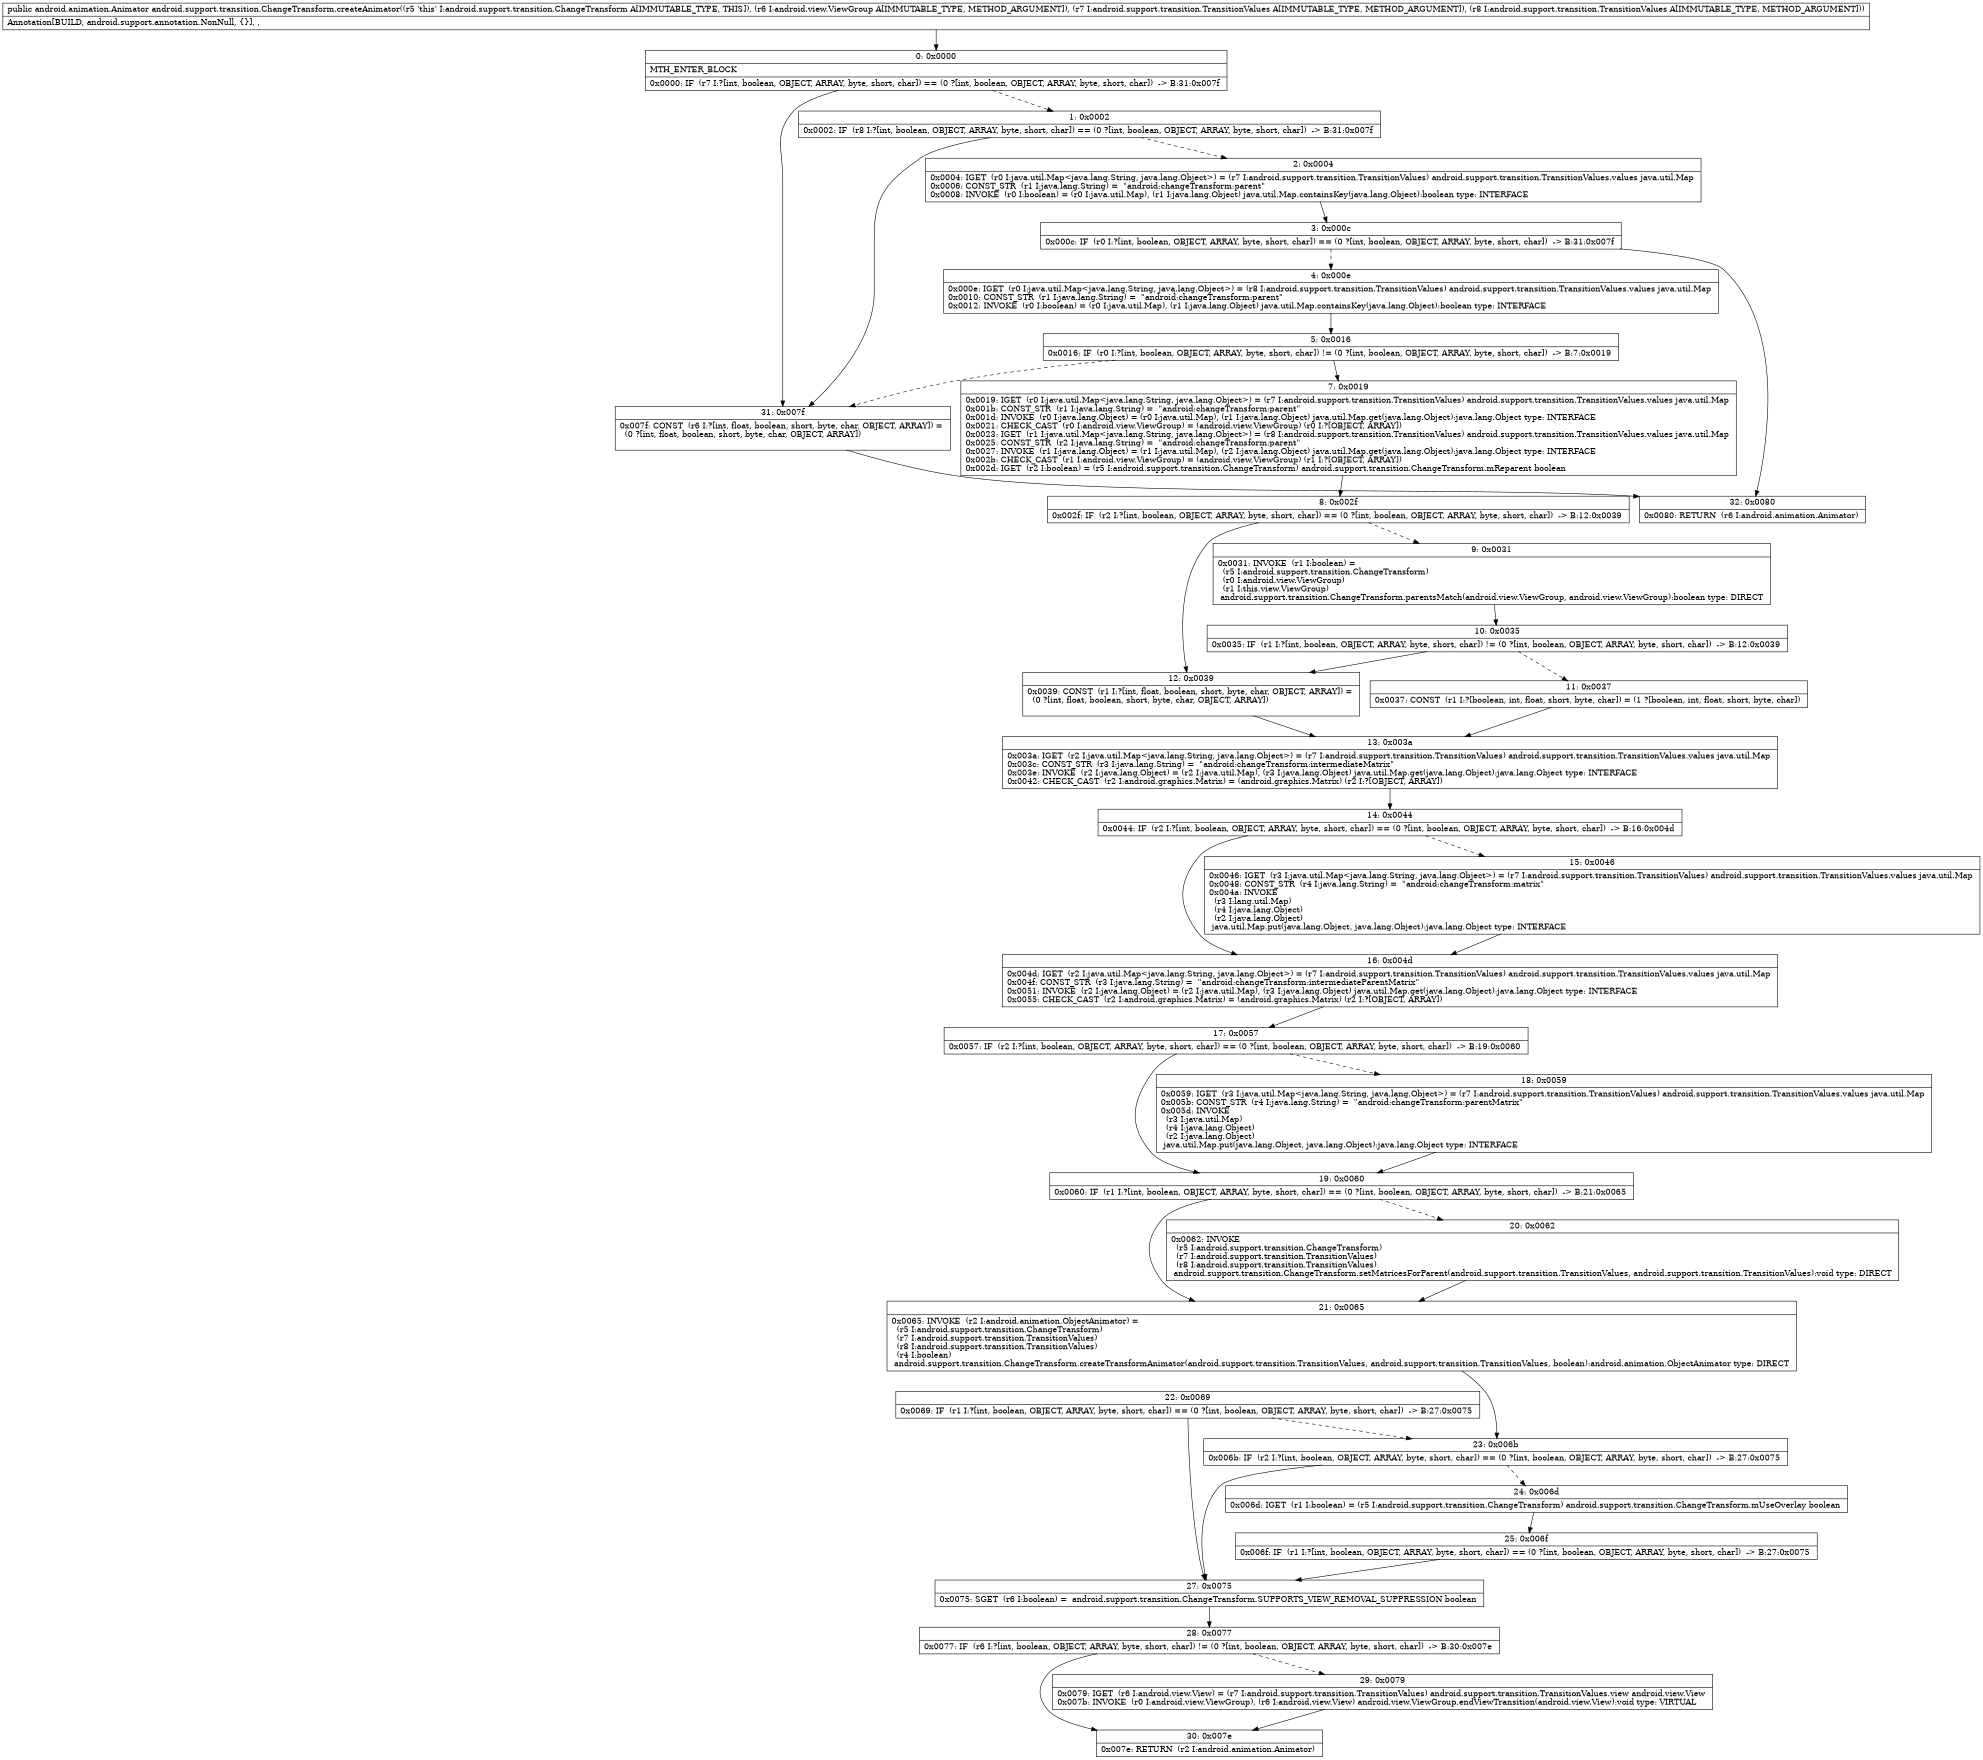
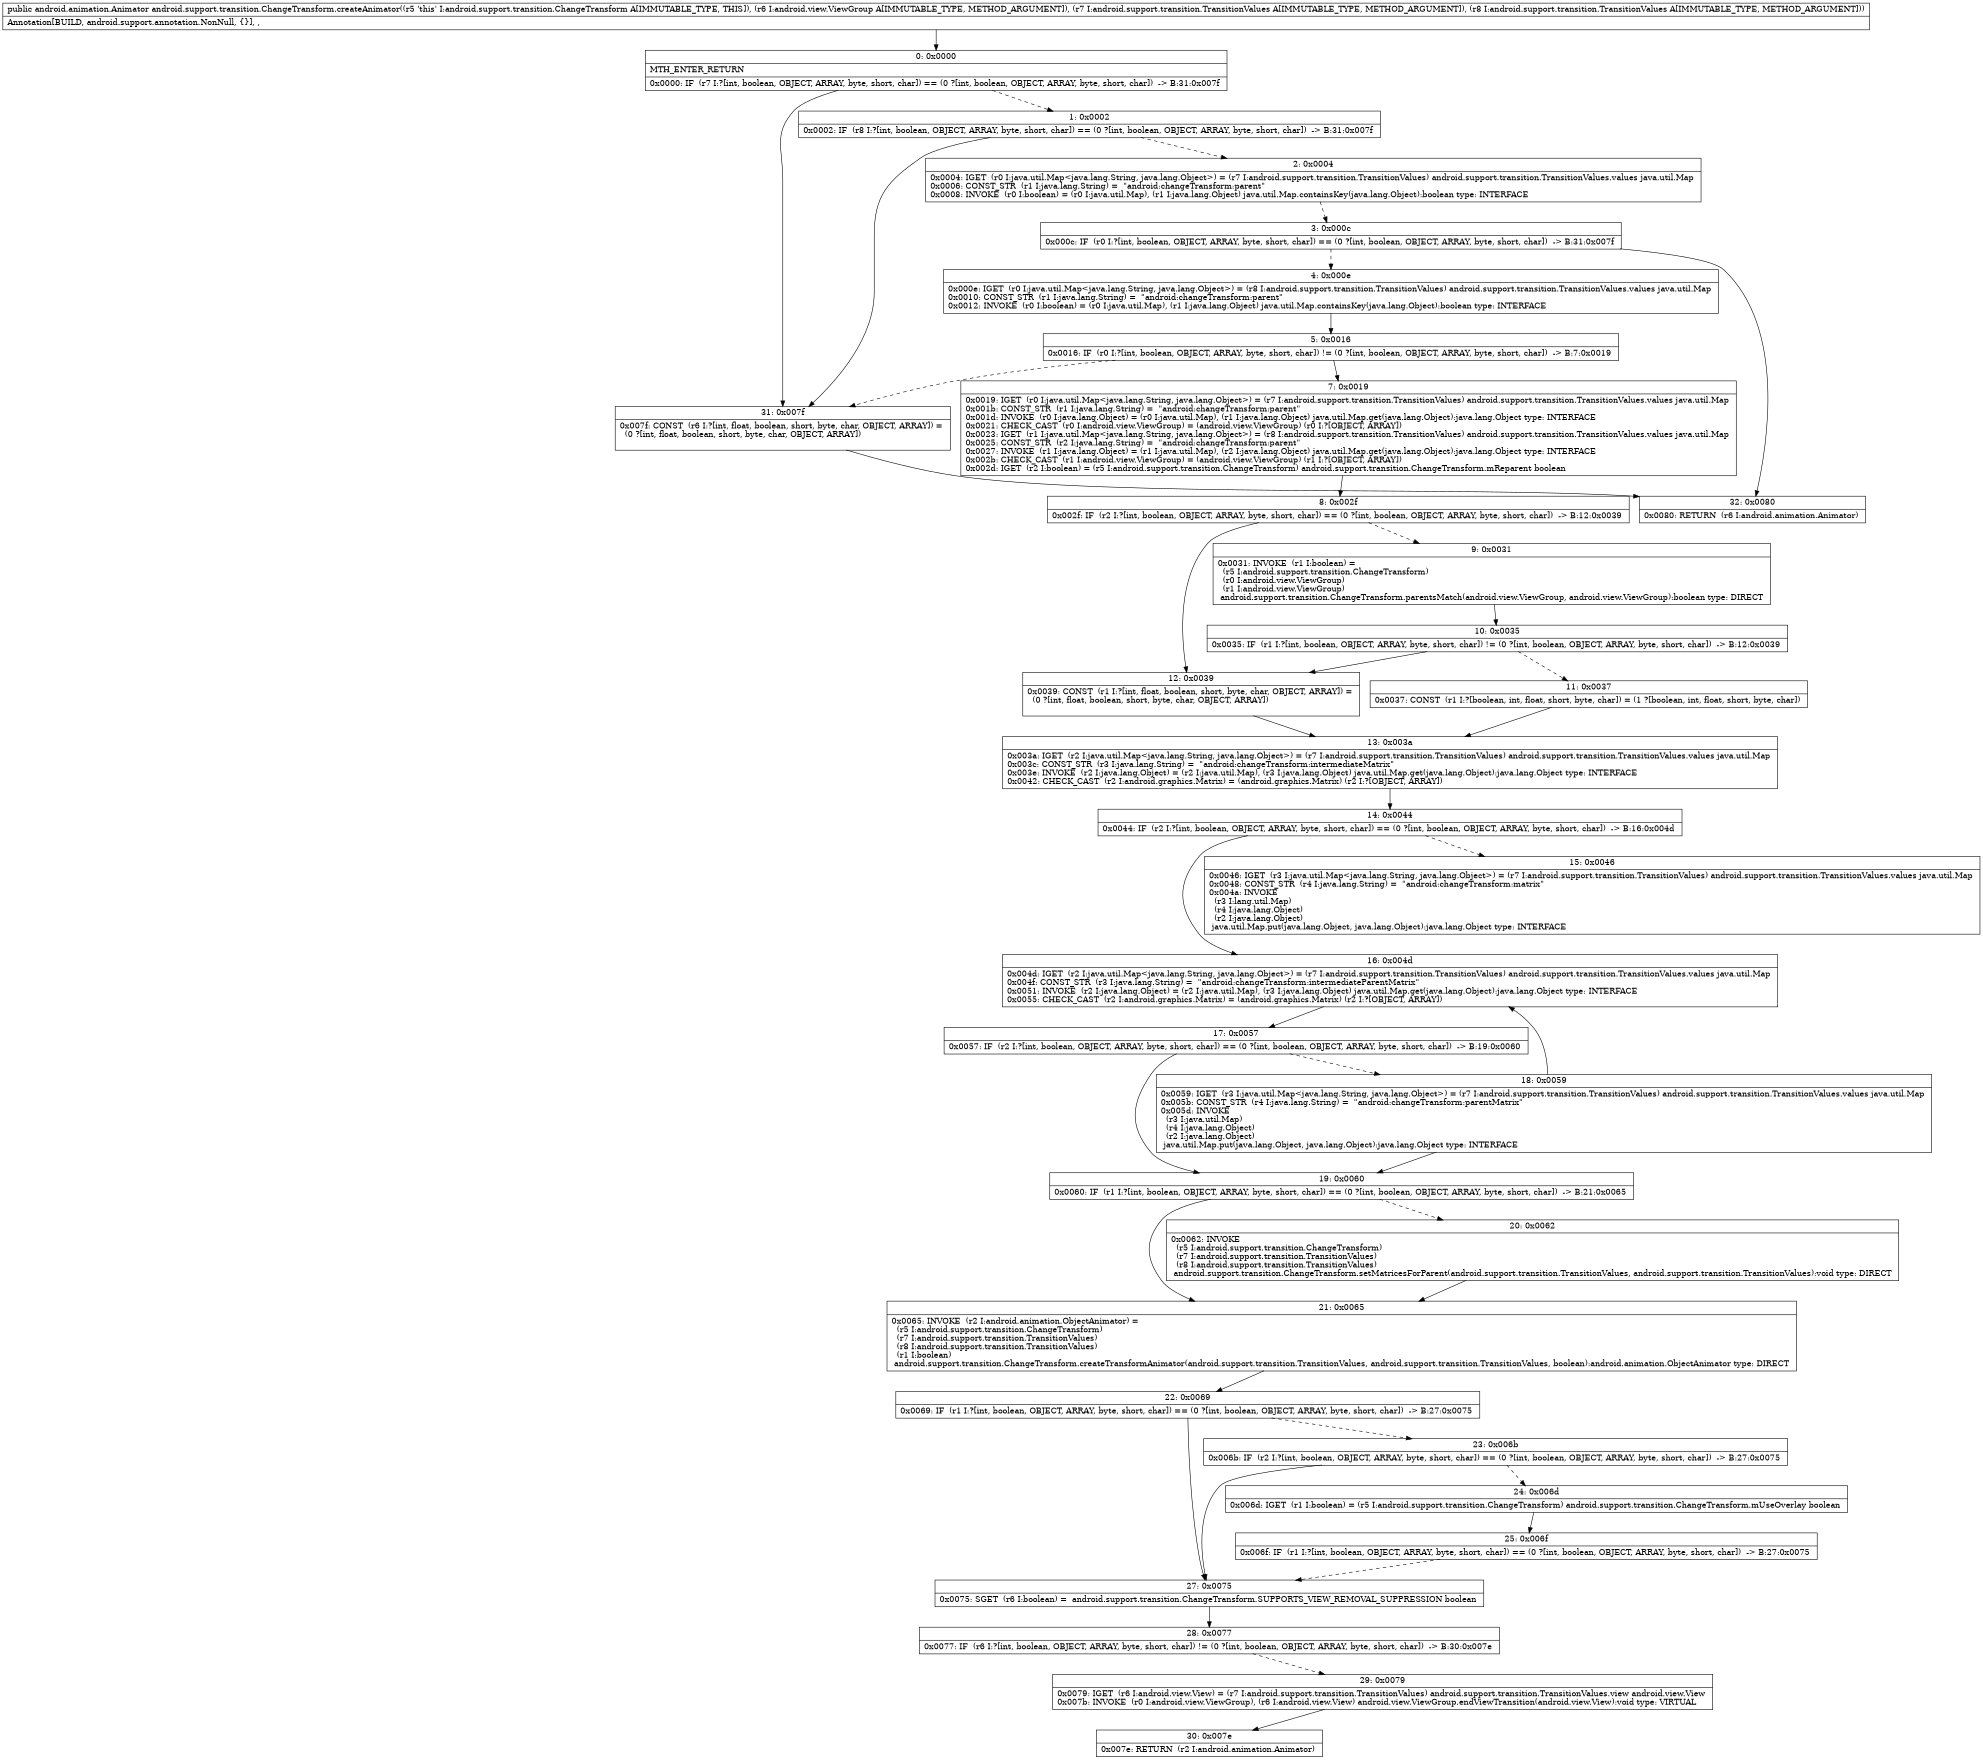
(694, 70) -> (697, 70)
(1323, 209) -> (1323, 209)
(1273, 589) -> (1281, 589)
(1479, 943) -> (1540, 1037)
(922, 1355) -> (922, 1355)
(1488, 1397) -> (1243, 1380)
(1371, 1569) -> (1371, 1569)
(1040, 1689) -> none
